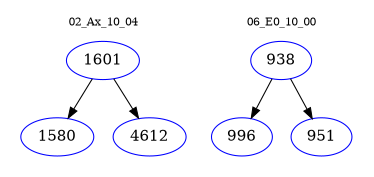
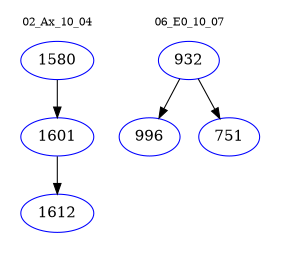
(282, 23) -> (189, 23)
(281, 60) -> (189, 60)
(83, 94) -> (57, 93)
(150, 137) -> (57, 213)
(322, 137) -> (229, 137)
